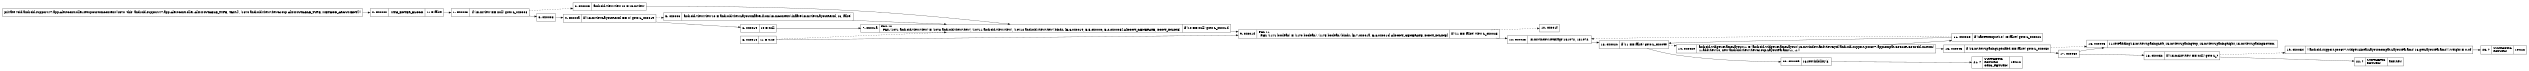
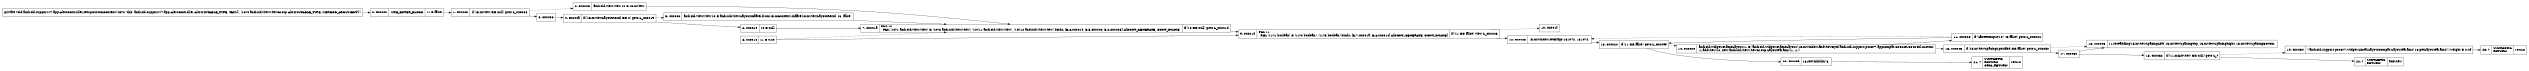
(2192, 56) -> (2192, 56)
